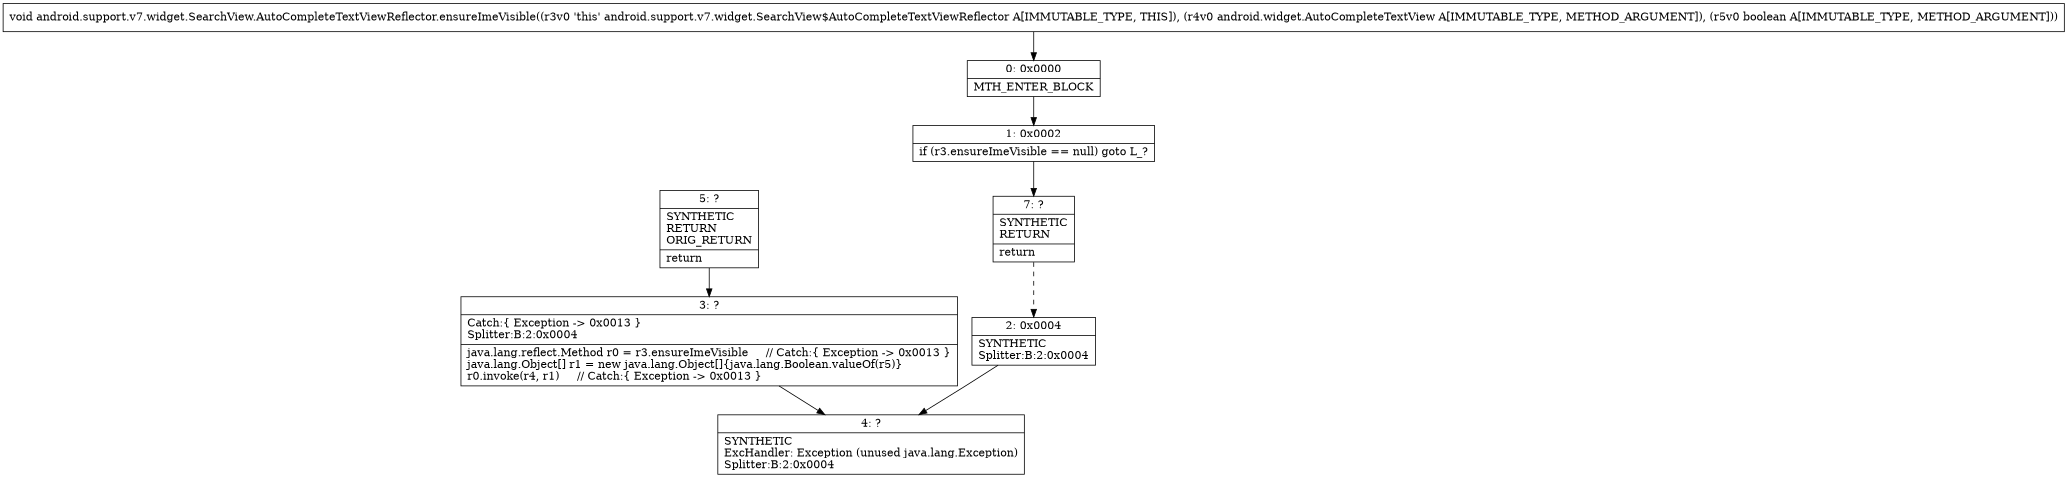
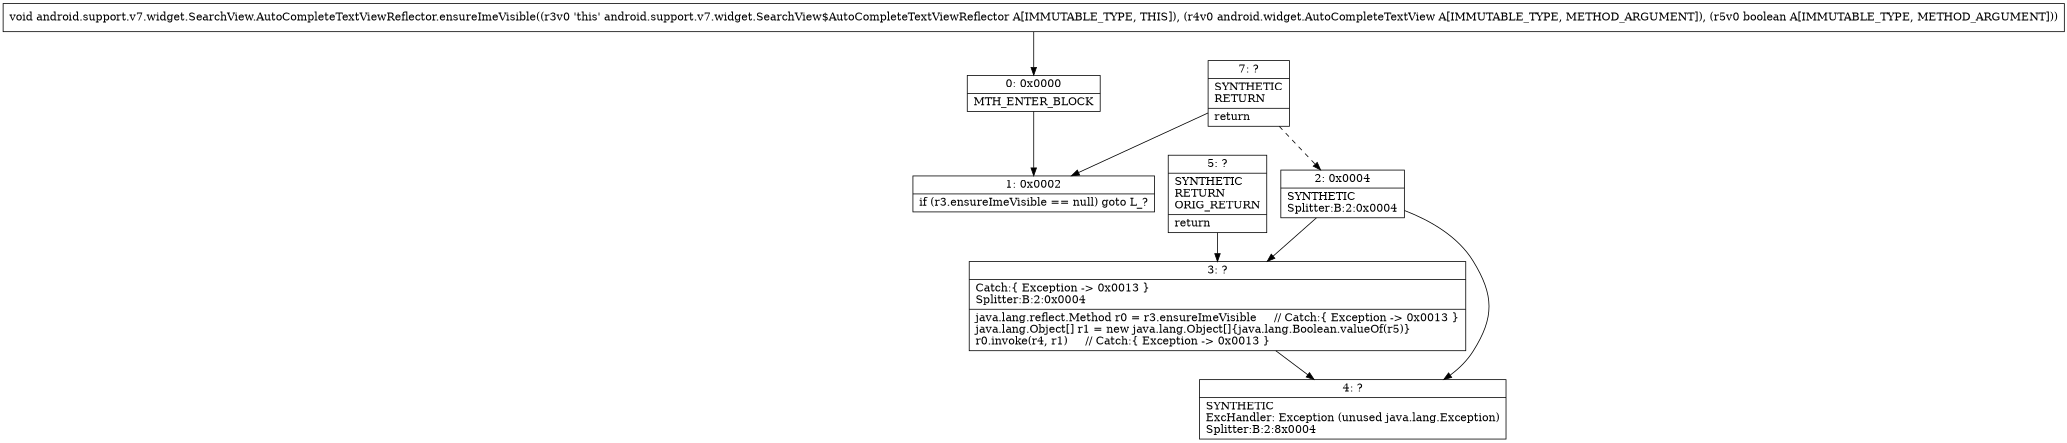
(1034, 175) -> (1143, 143)
none -> (1295, 237)
(780, 465) -> (1261, 430)
